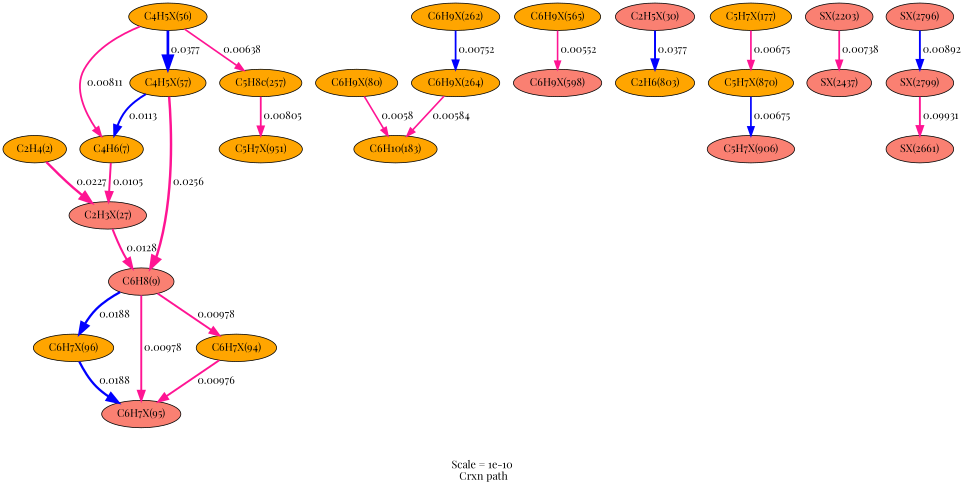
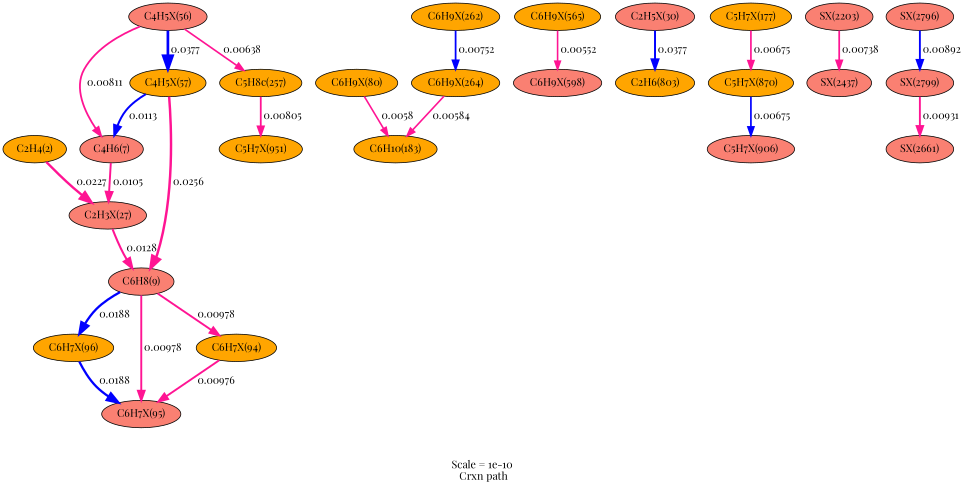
(168, 17) -> (168, 17)
(940, 116) -> (940, 116)
(112, 149) -> (112, 149)
